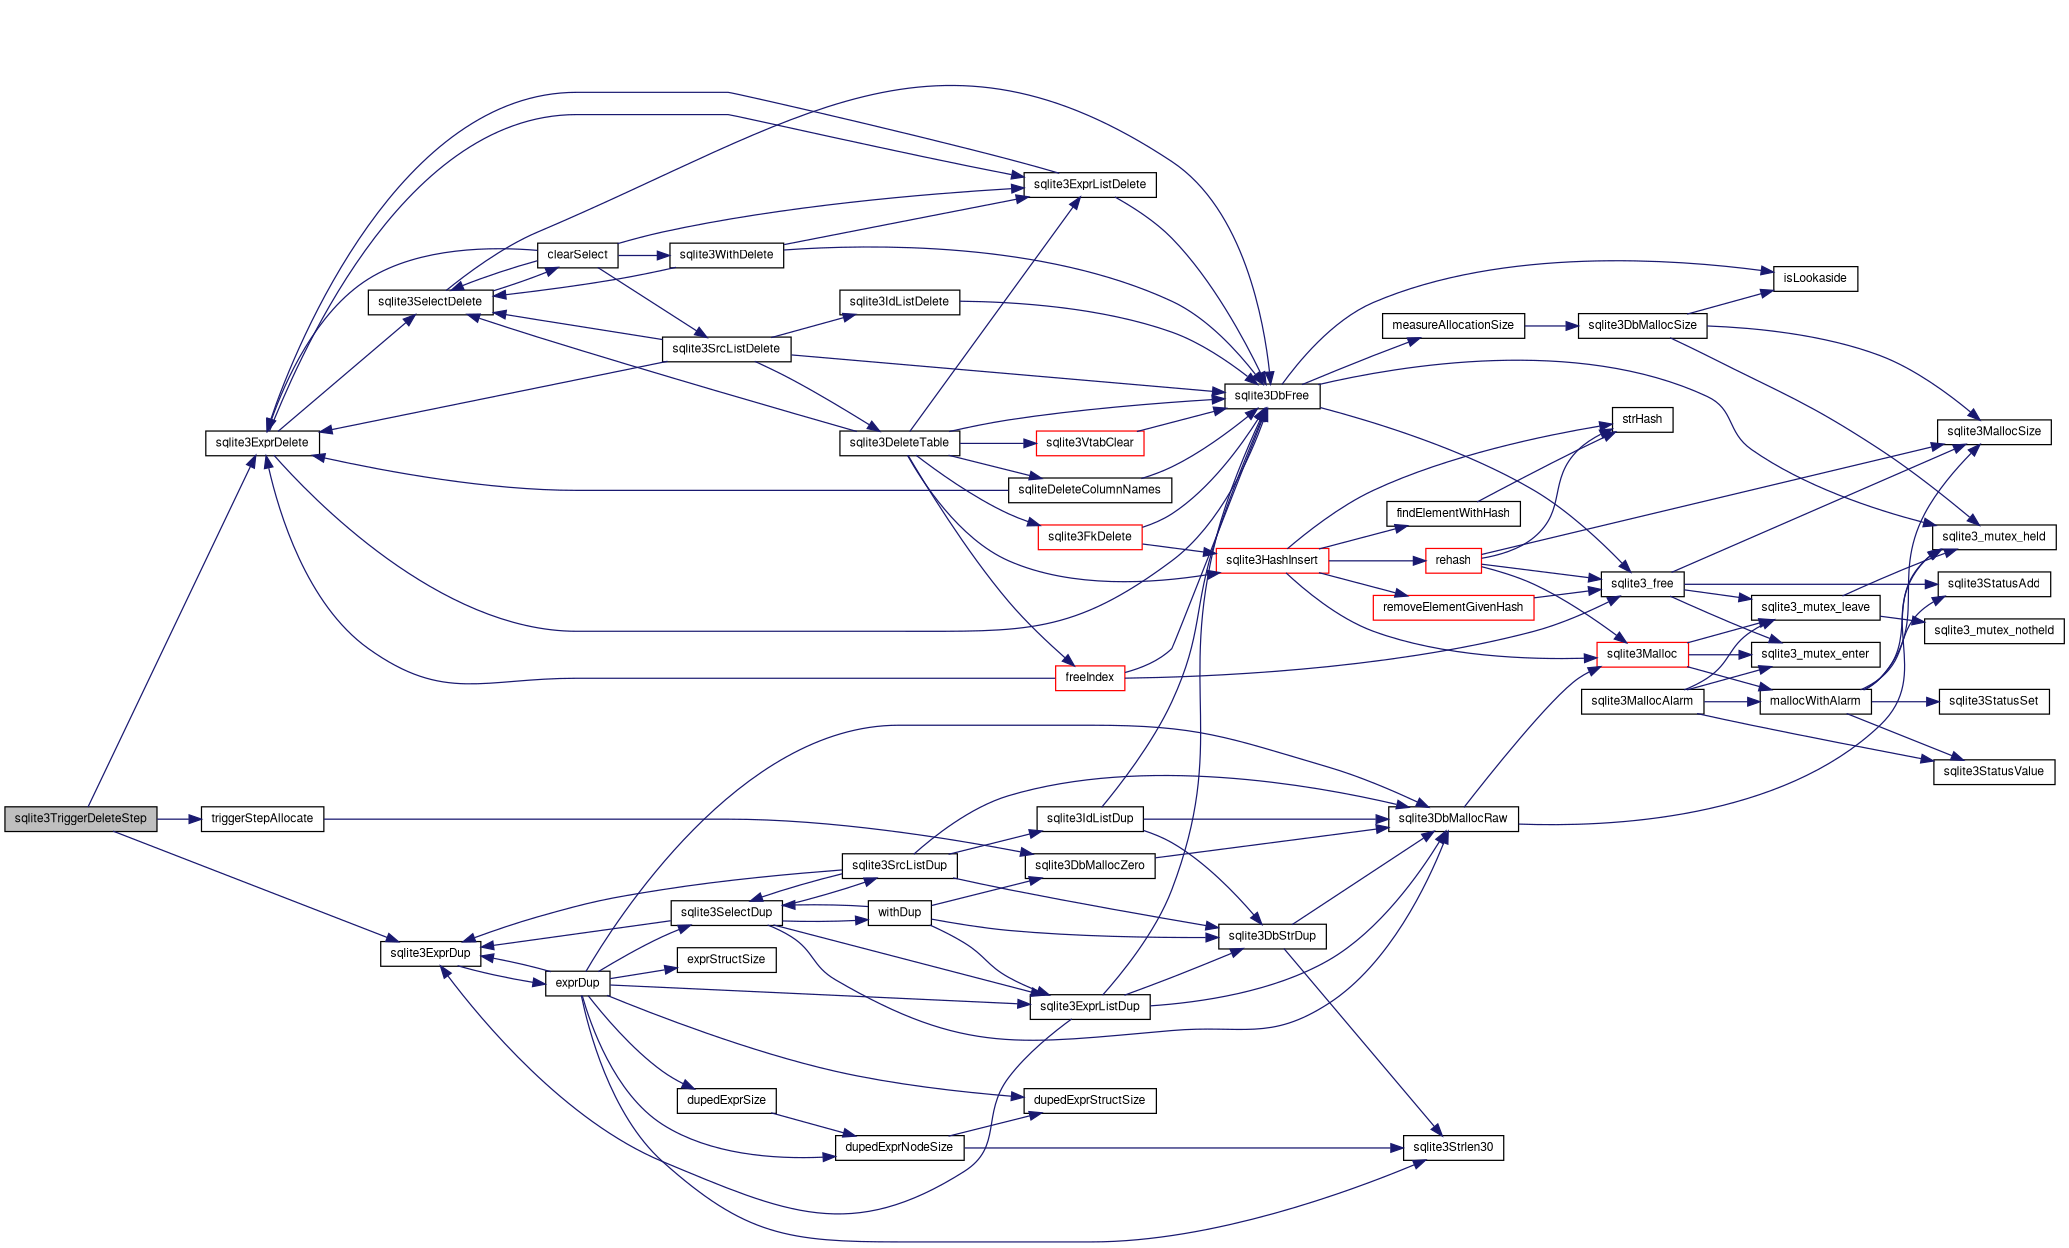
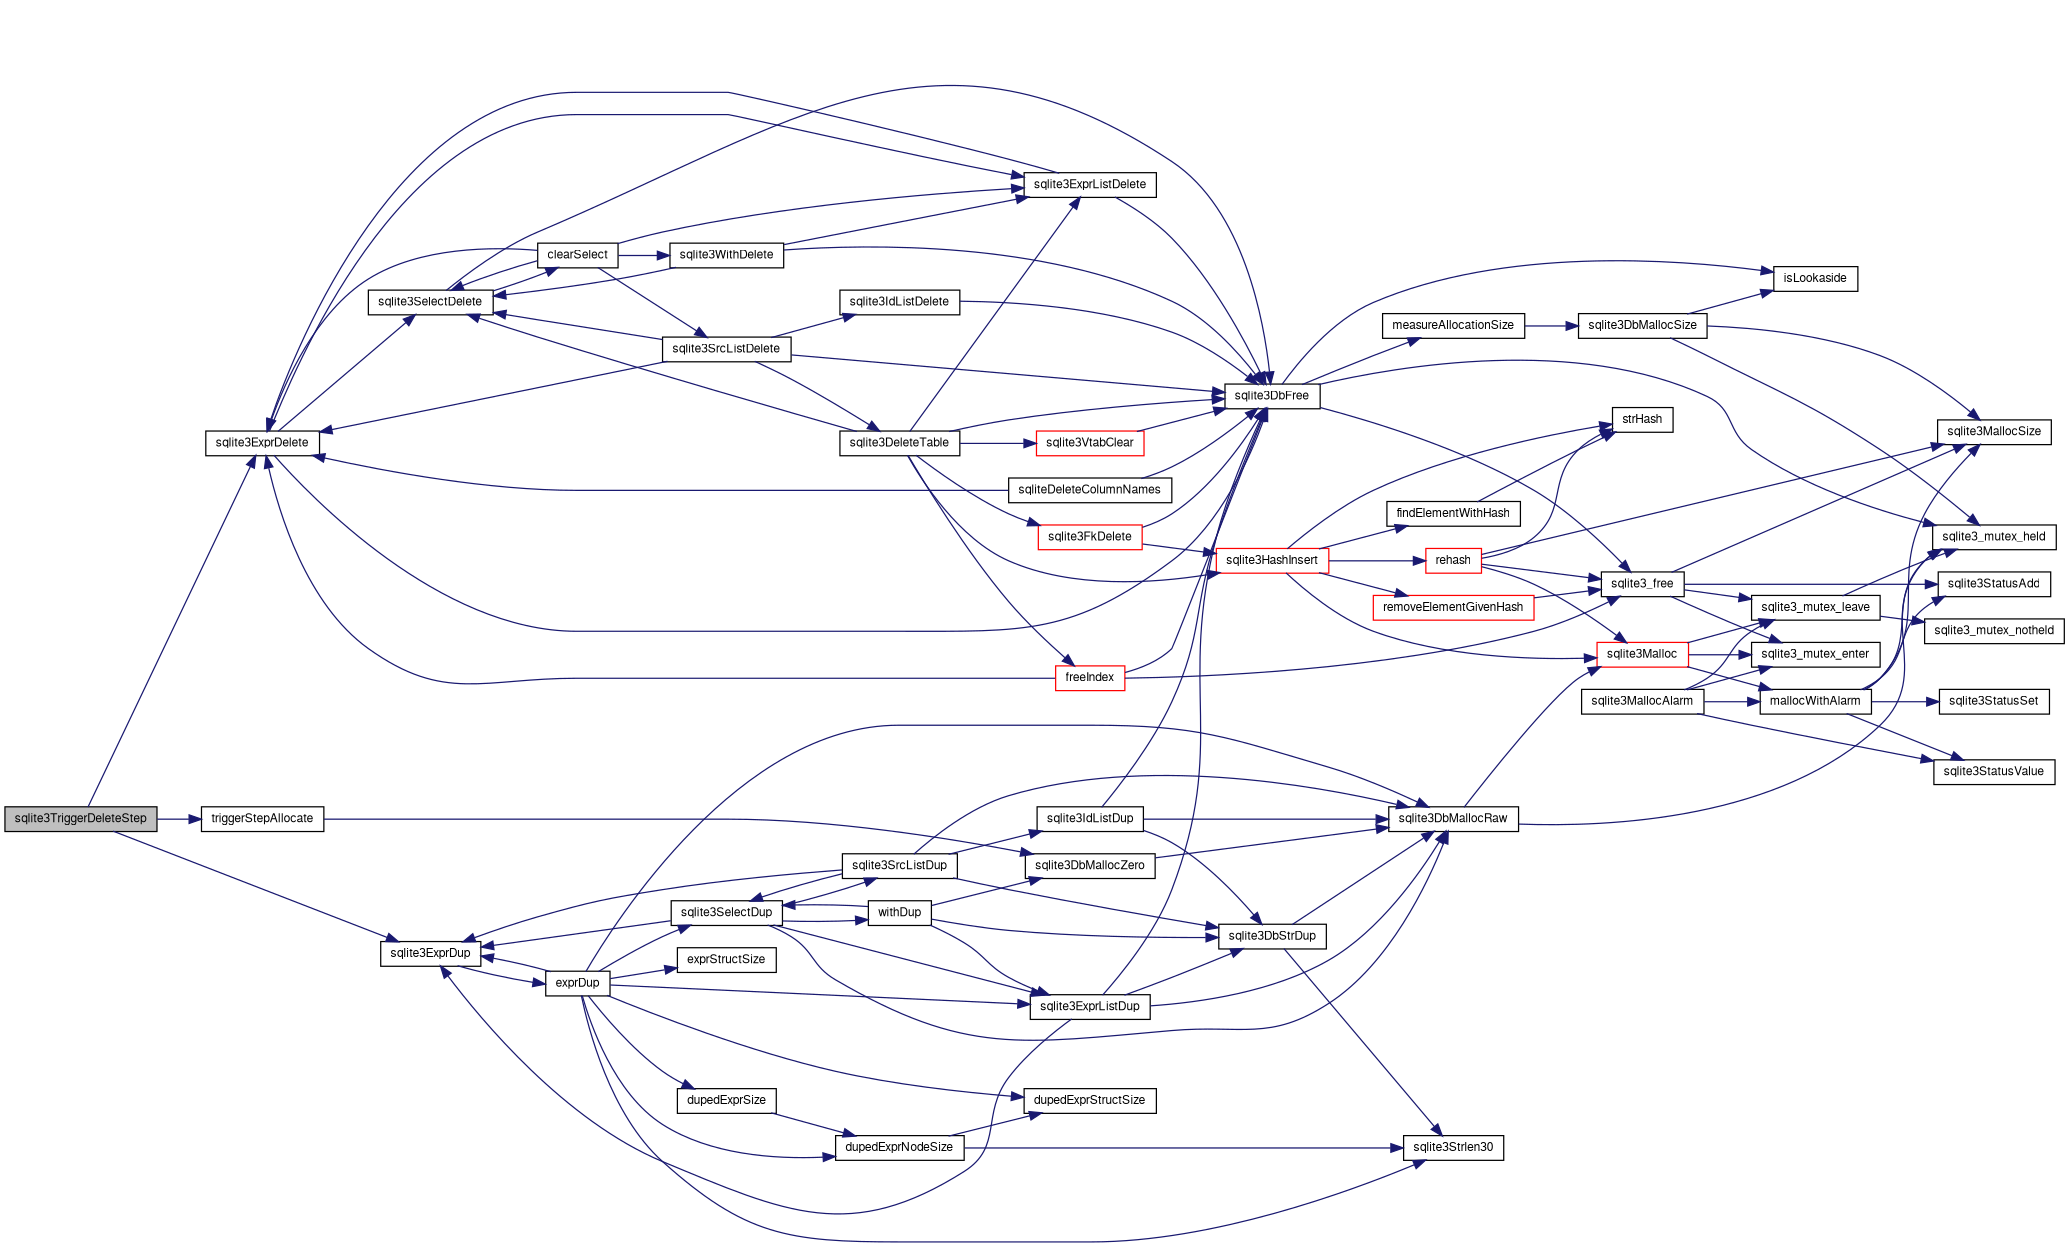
(989, 465) -> none
